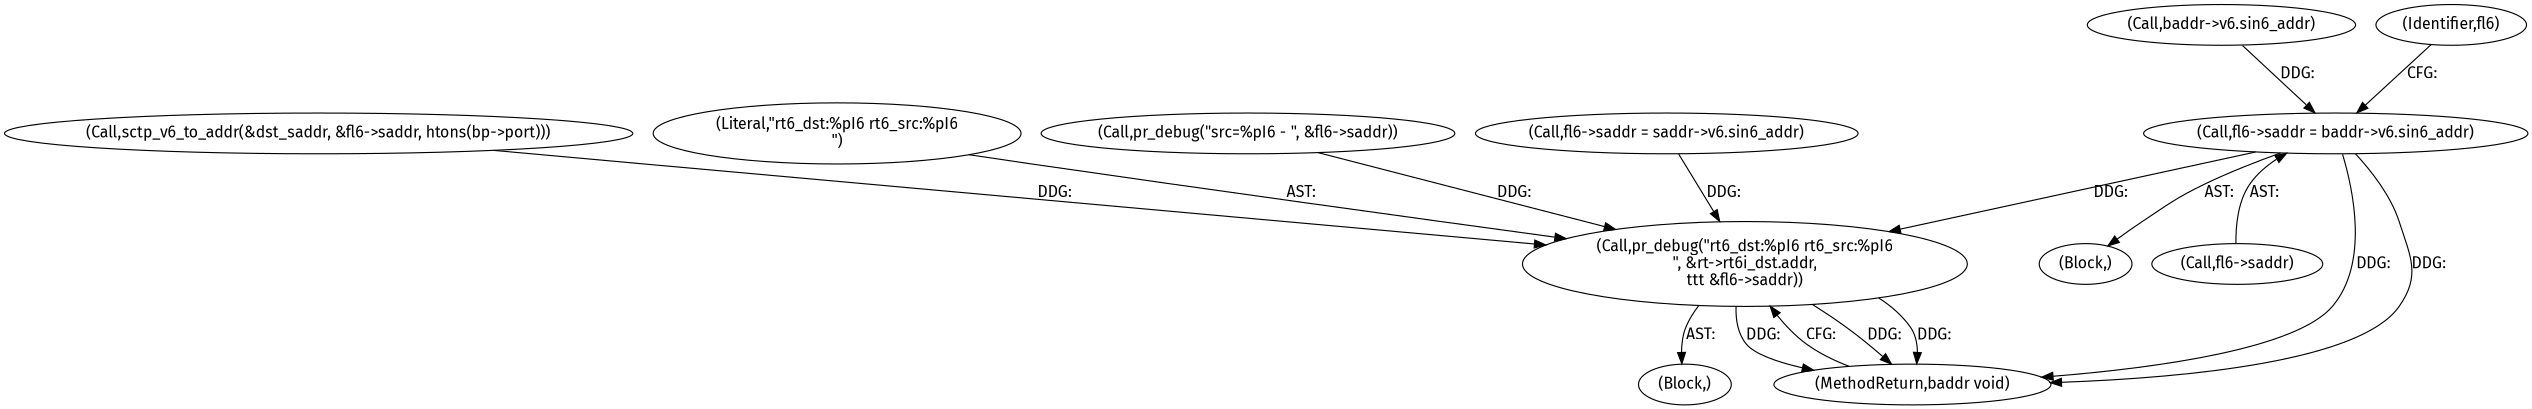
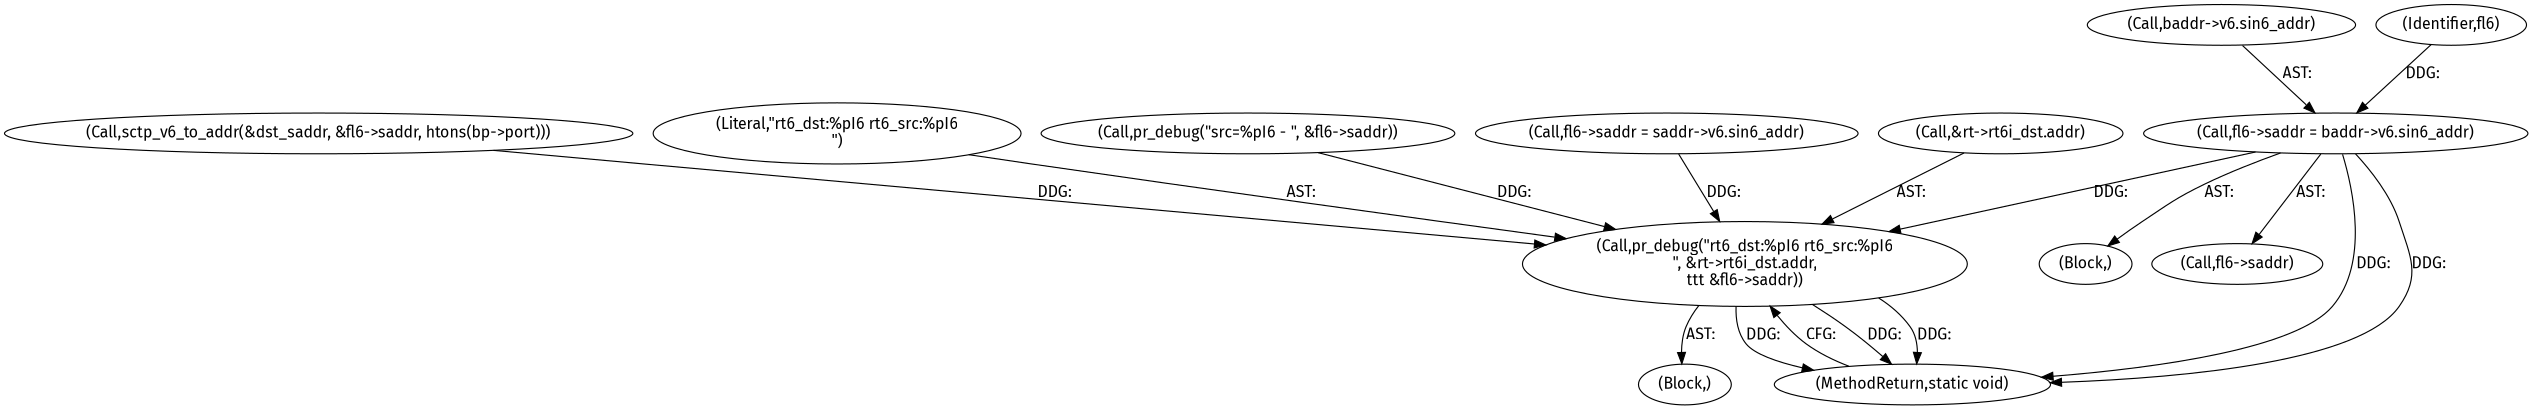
(2300, 74) -> (2300, 74)
(2425, 74) -> (2425, 74)
none -> (2001, 133)
(2244, 195) -> (2290, 194)
(1912, 385) -> (1912, 385)
